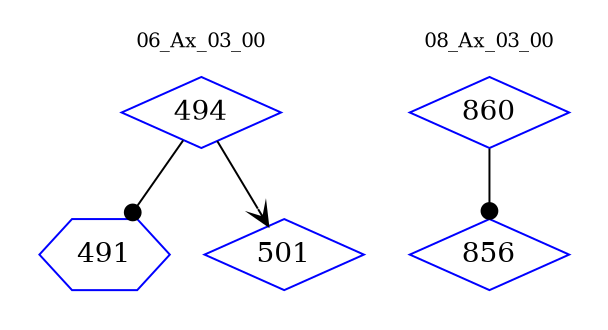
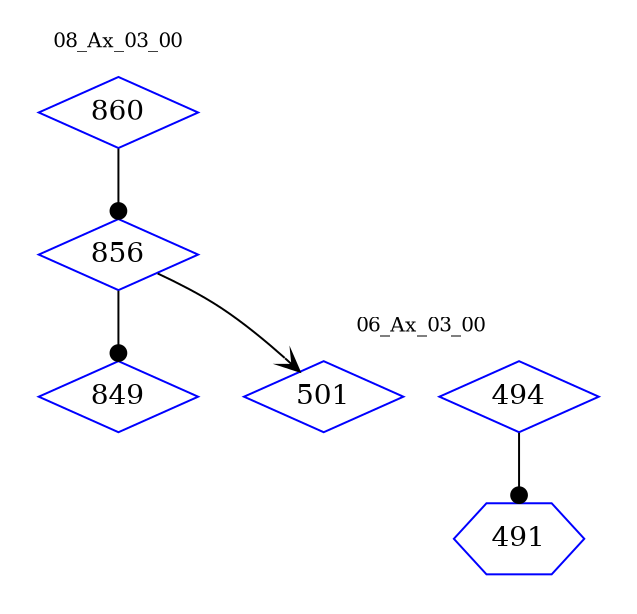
(238, 175) -> (243, 324)
none -> (118, 397)
